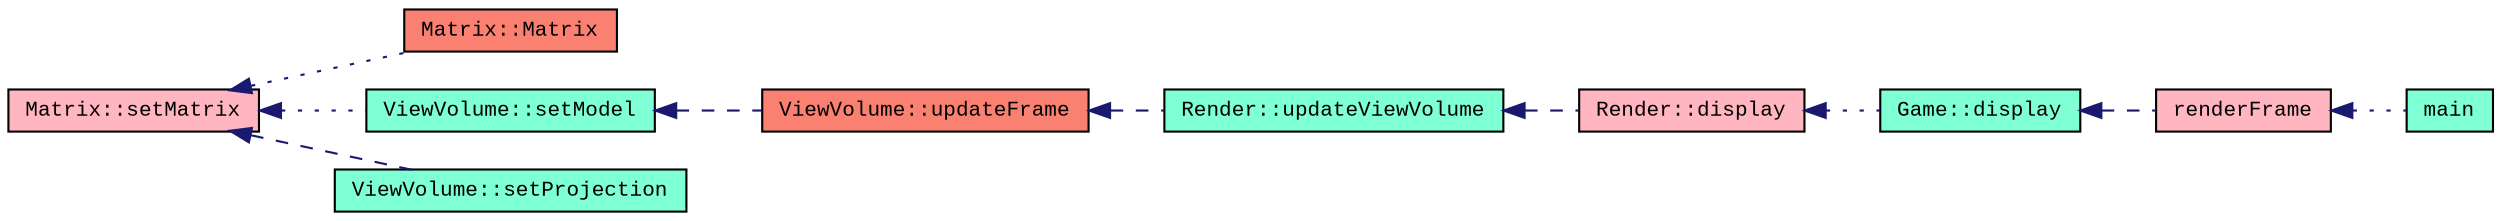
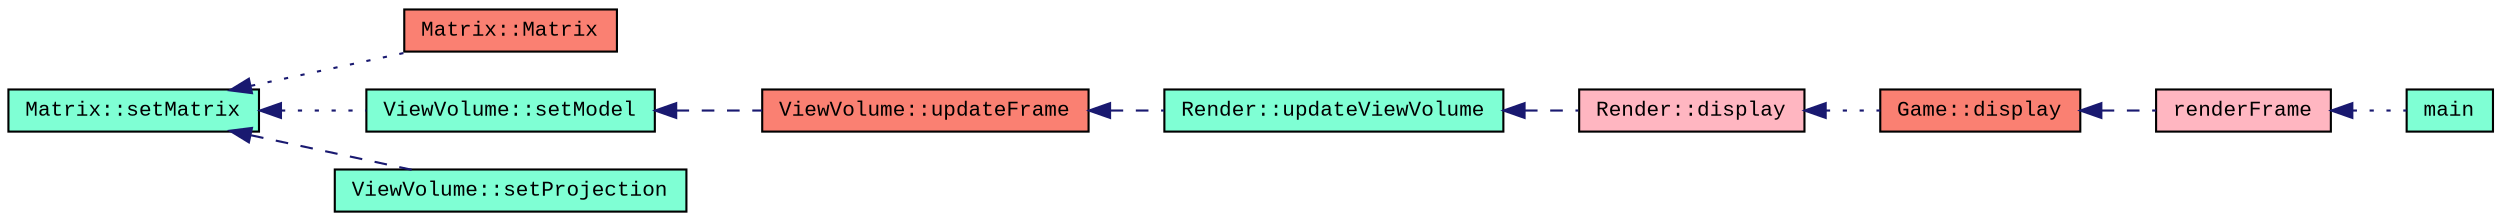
(134, 111) -> (134, 111)
(1980, 111) -> (1980, 111)
